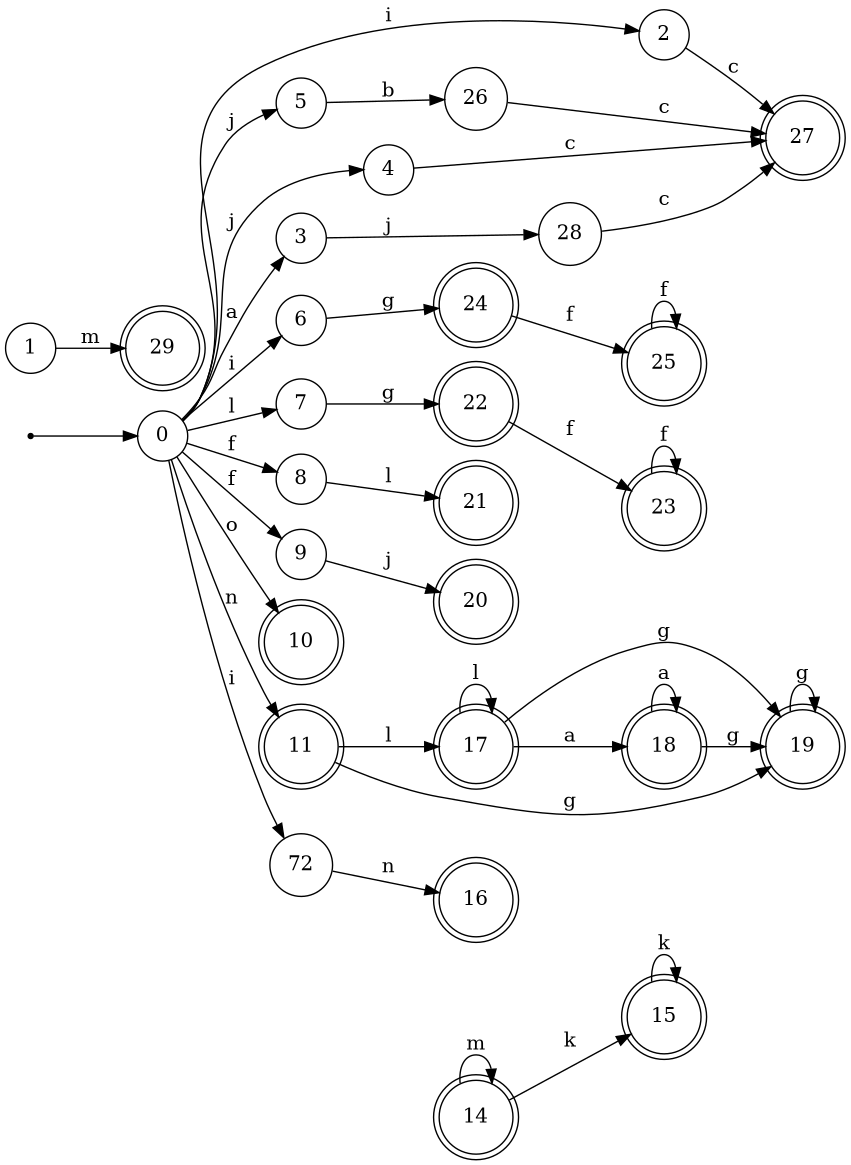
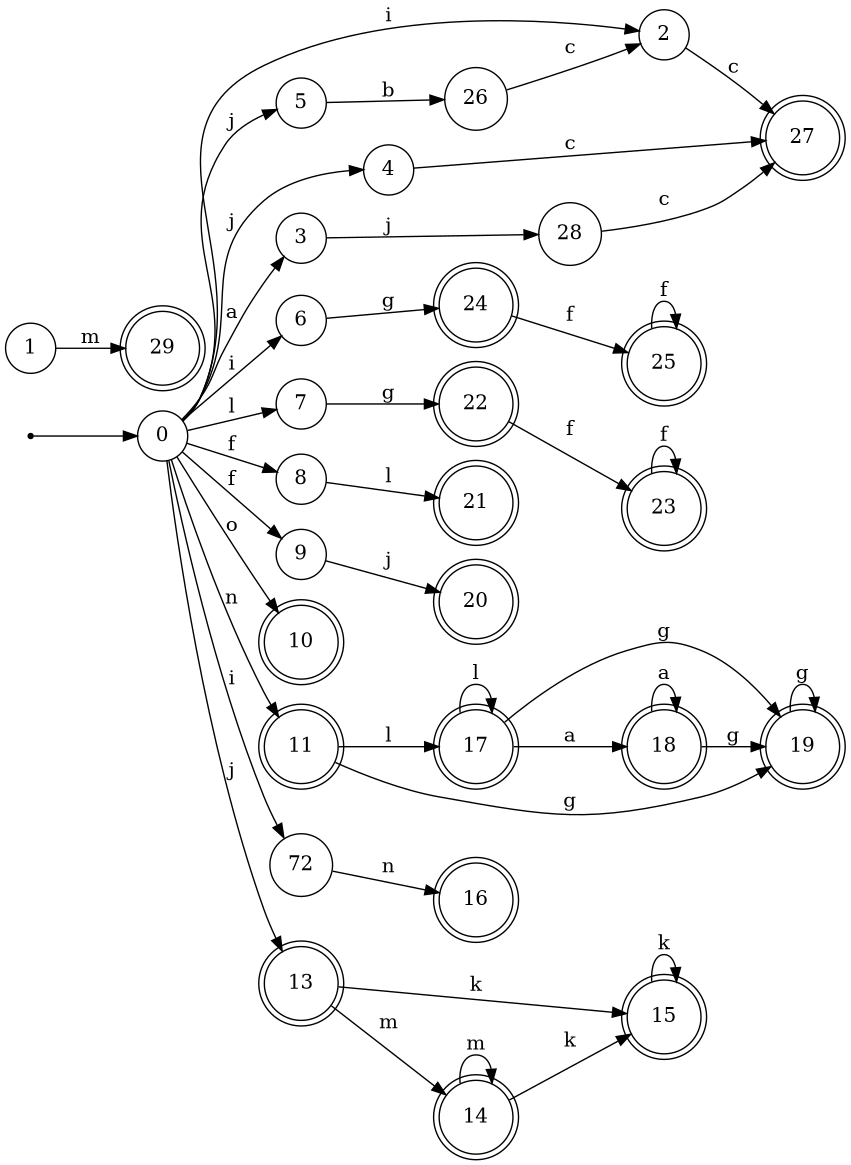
(630, 117) -> (567, 70)
none -> (301, 983)
